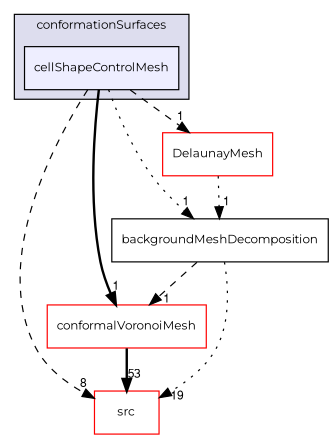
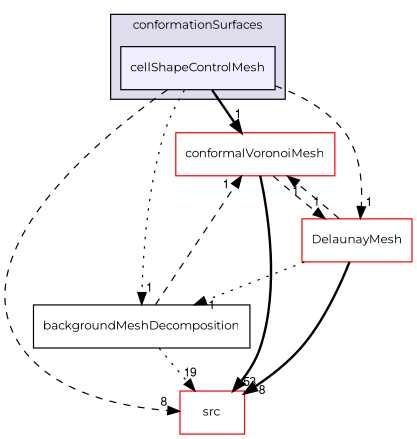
none -> (294, 194)
none -> (319, 201)
none -> (313, 333)
